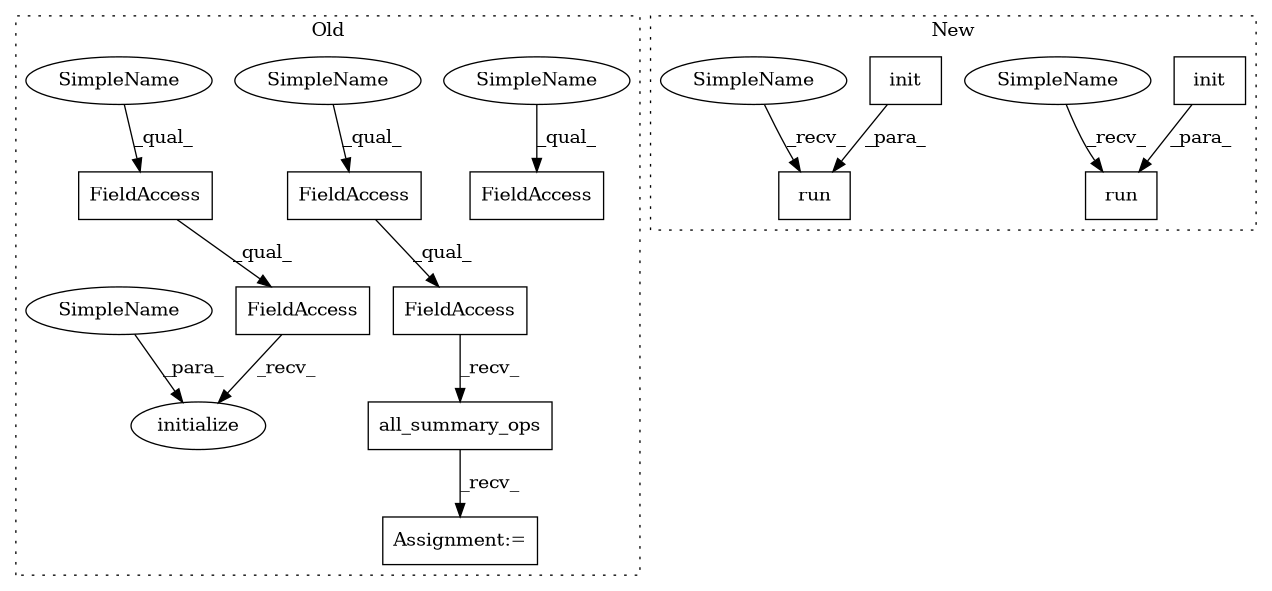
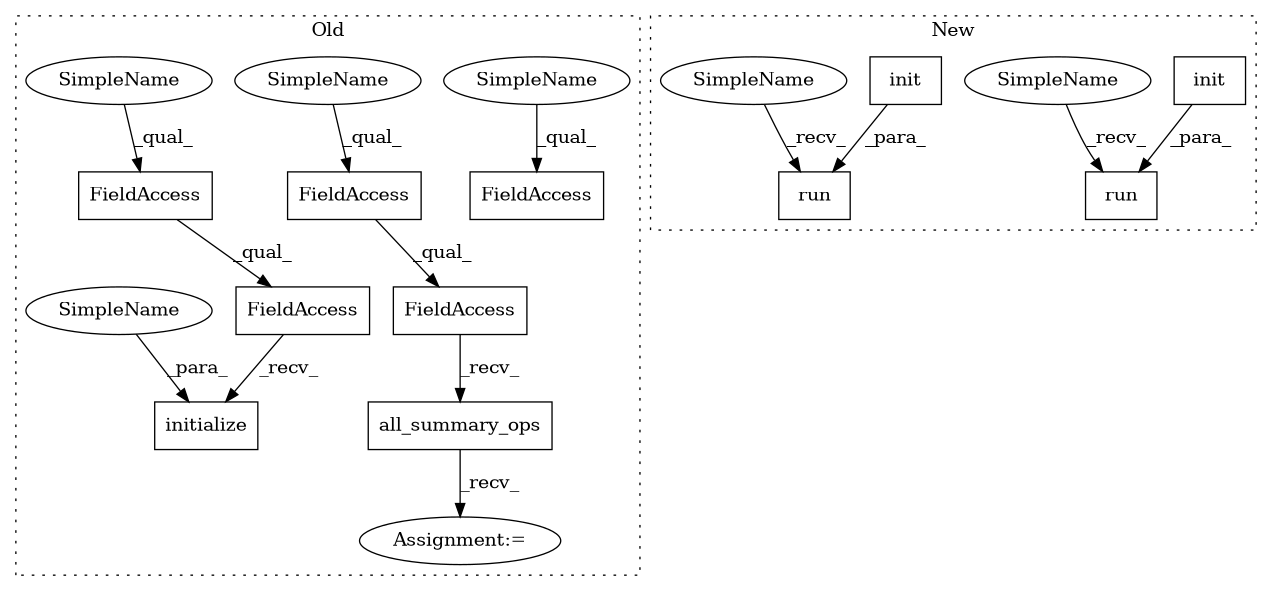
(198, 426) -> (206, 426)
(460, 541) -> (460, 541)
